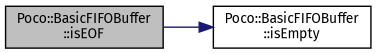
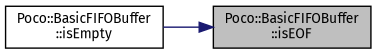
(181, 27) -> (181, 27)
